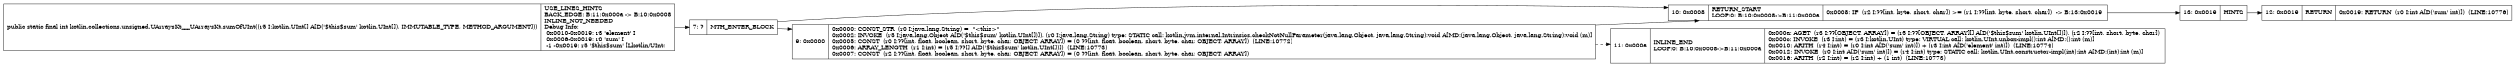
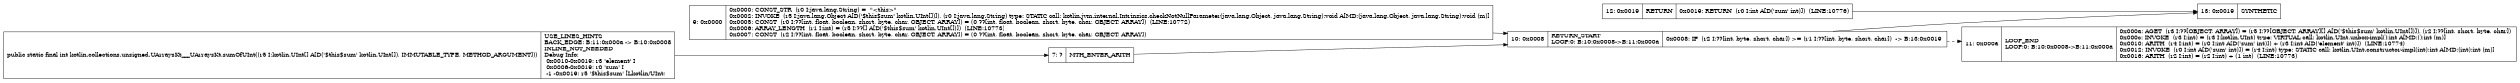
(2234, 13) -> (2259, 11)
(2252, 13) -> (2023, 11)
(742, 27) -> (1100, 55)
(783, 29) -> none
(1673, 43) -> (2022, 41)
(1601, 44) -> (1952, 41)
